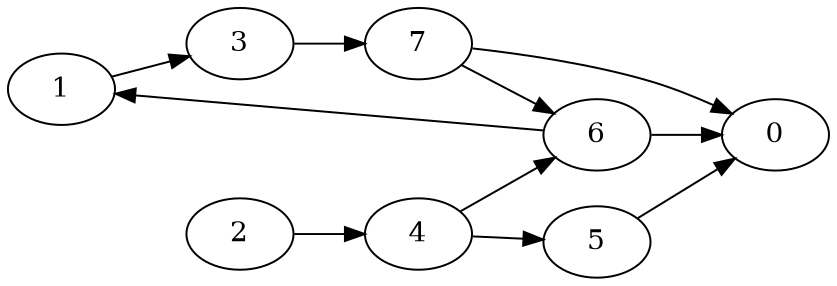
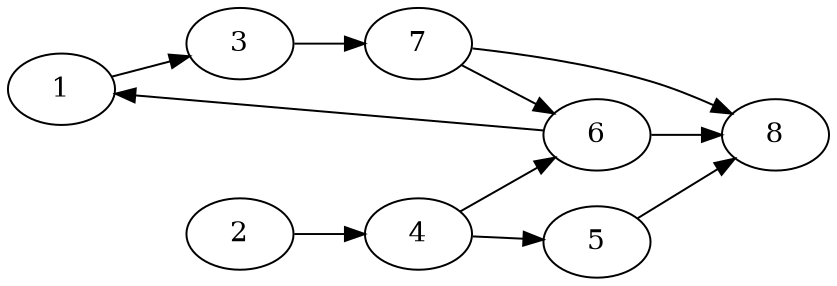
(775, 135) -> (775, 135)
